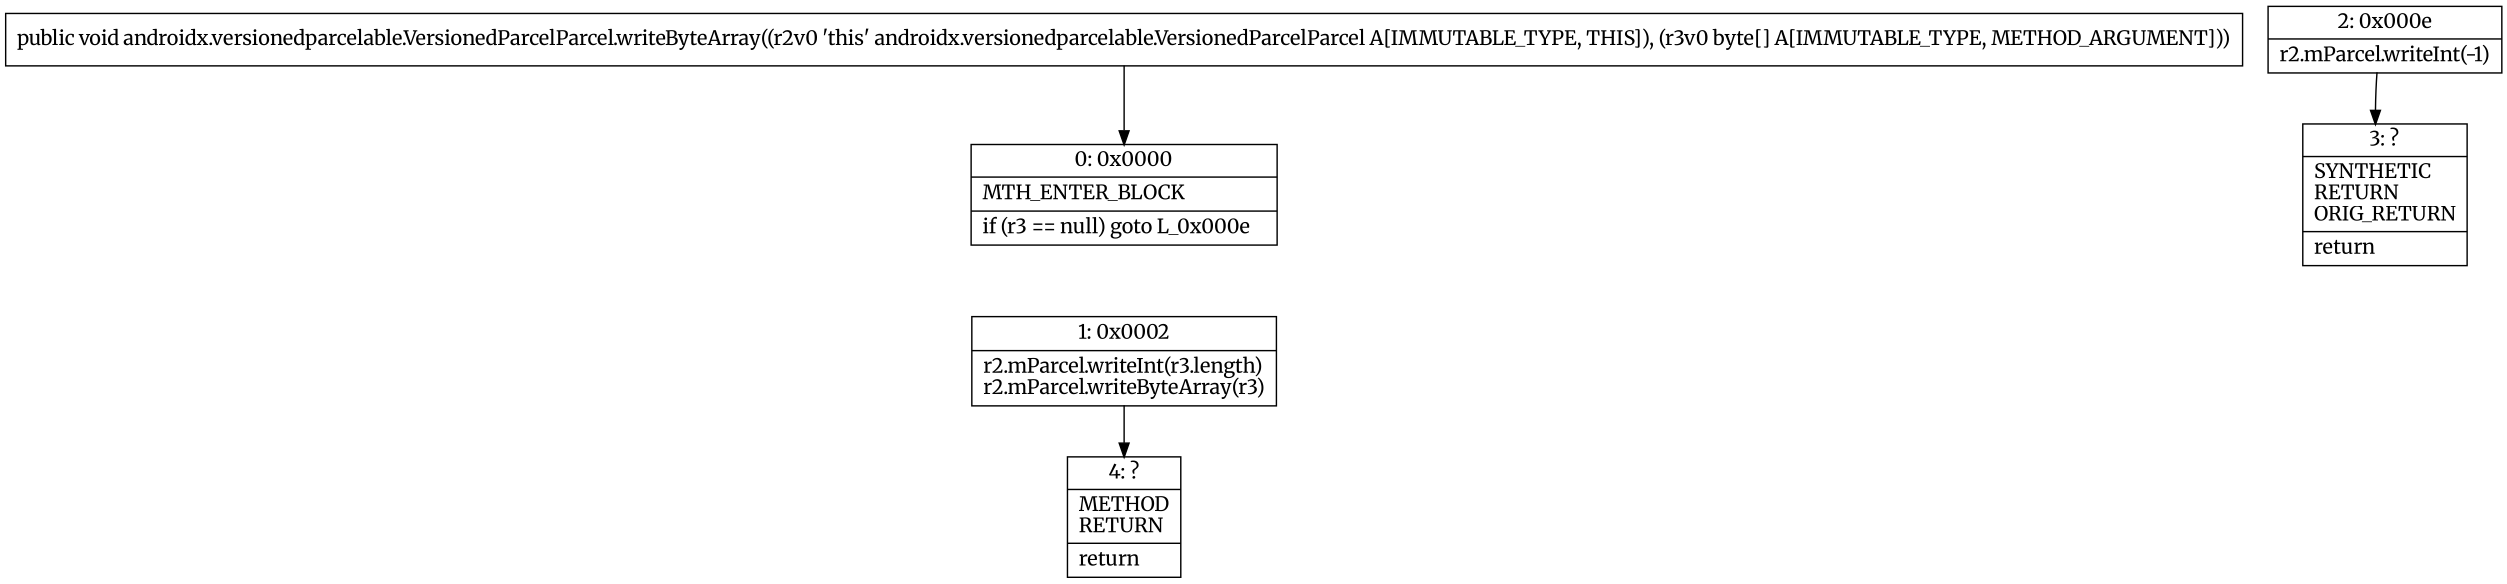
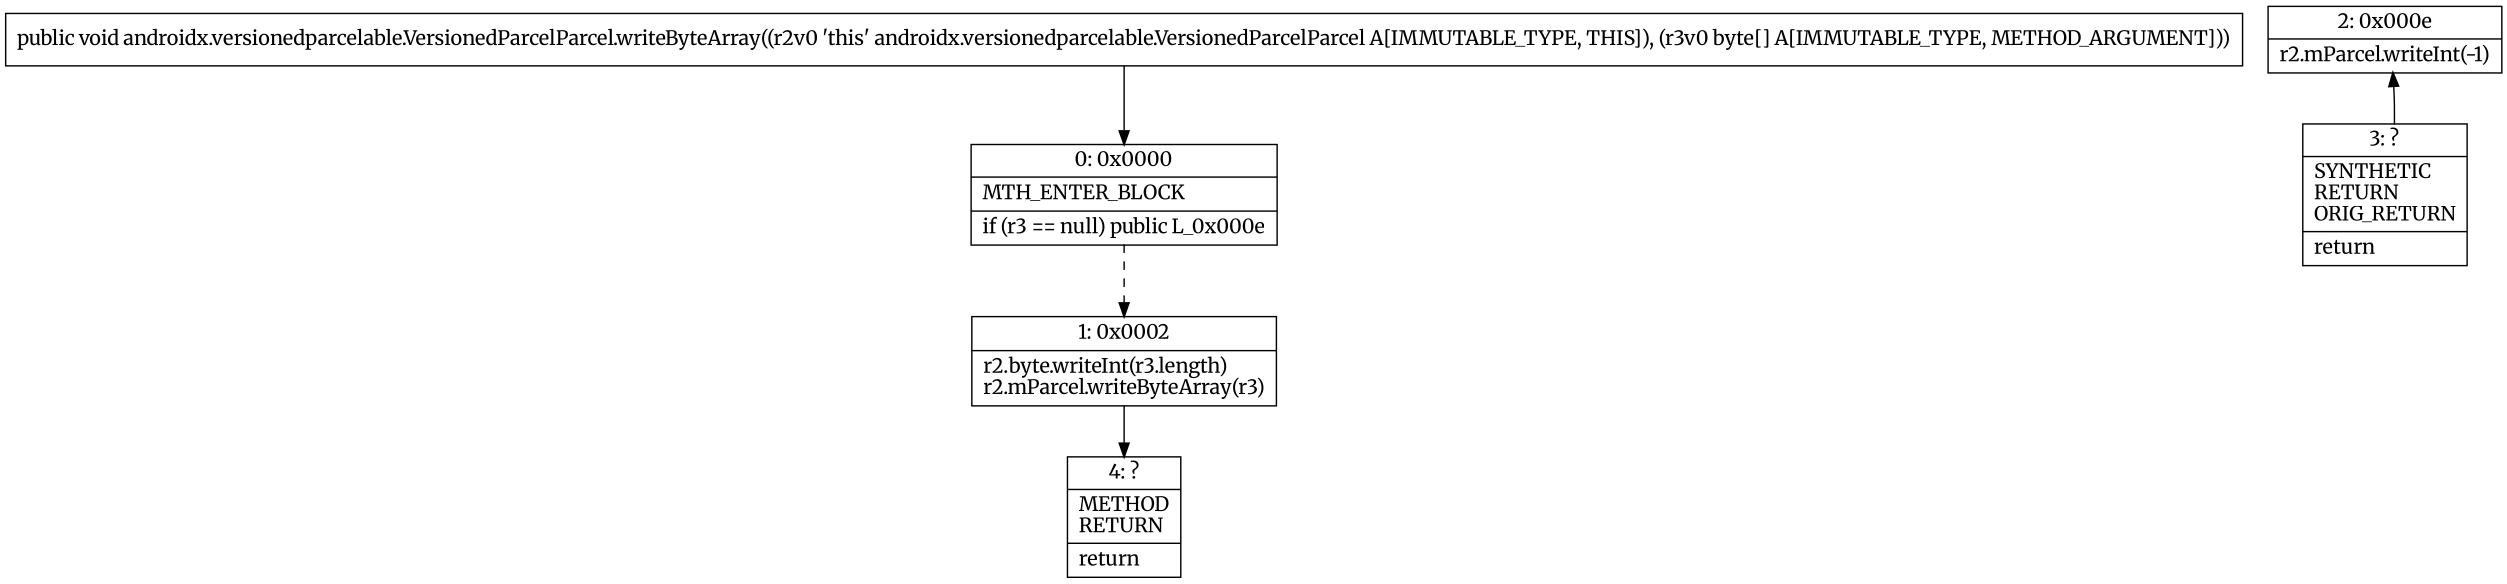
(2376, 91) -> (2394, 106)
(1117, 227) -> (1124, 227)
none -> (1124, 273)
(1123, 367) -> (1106, 367)
